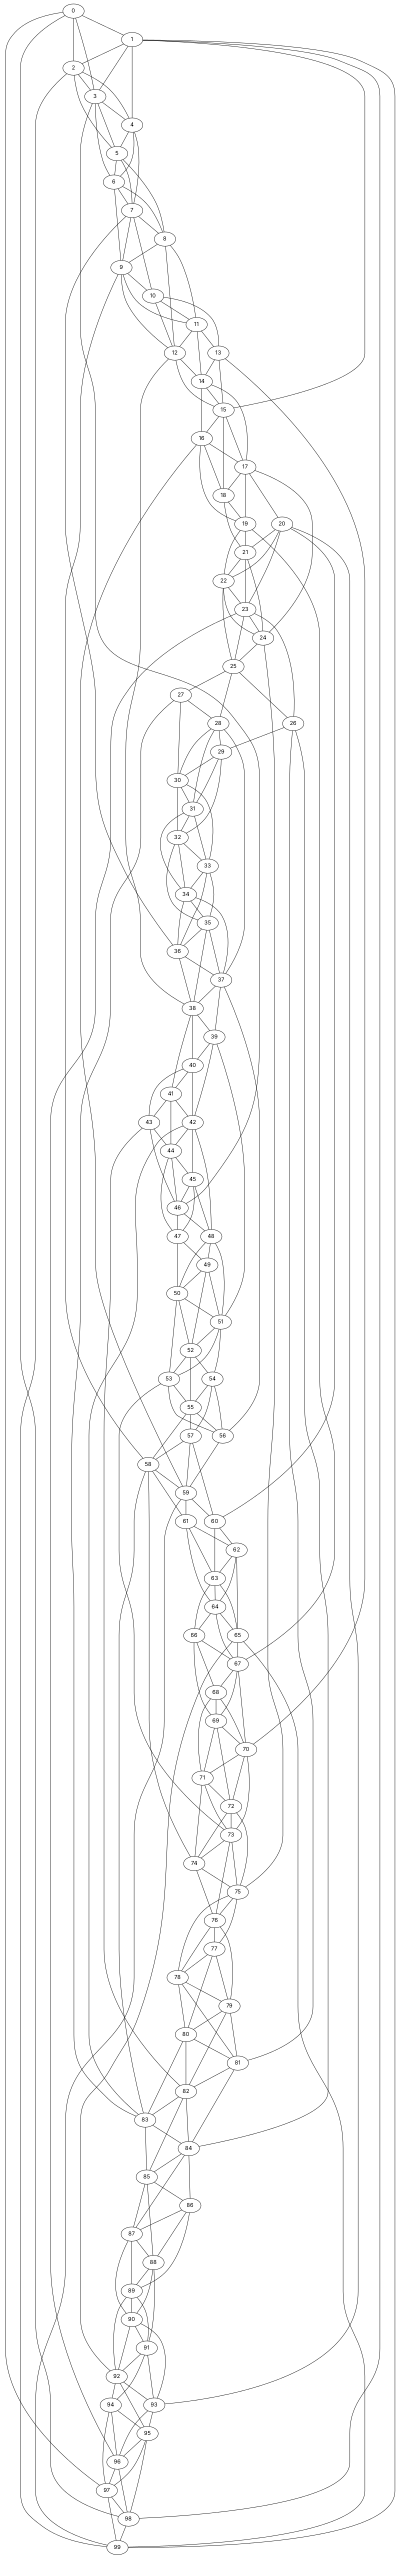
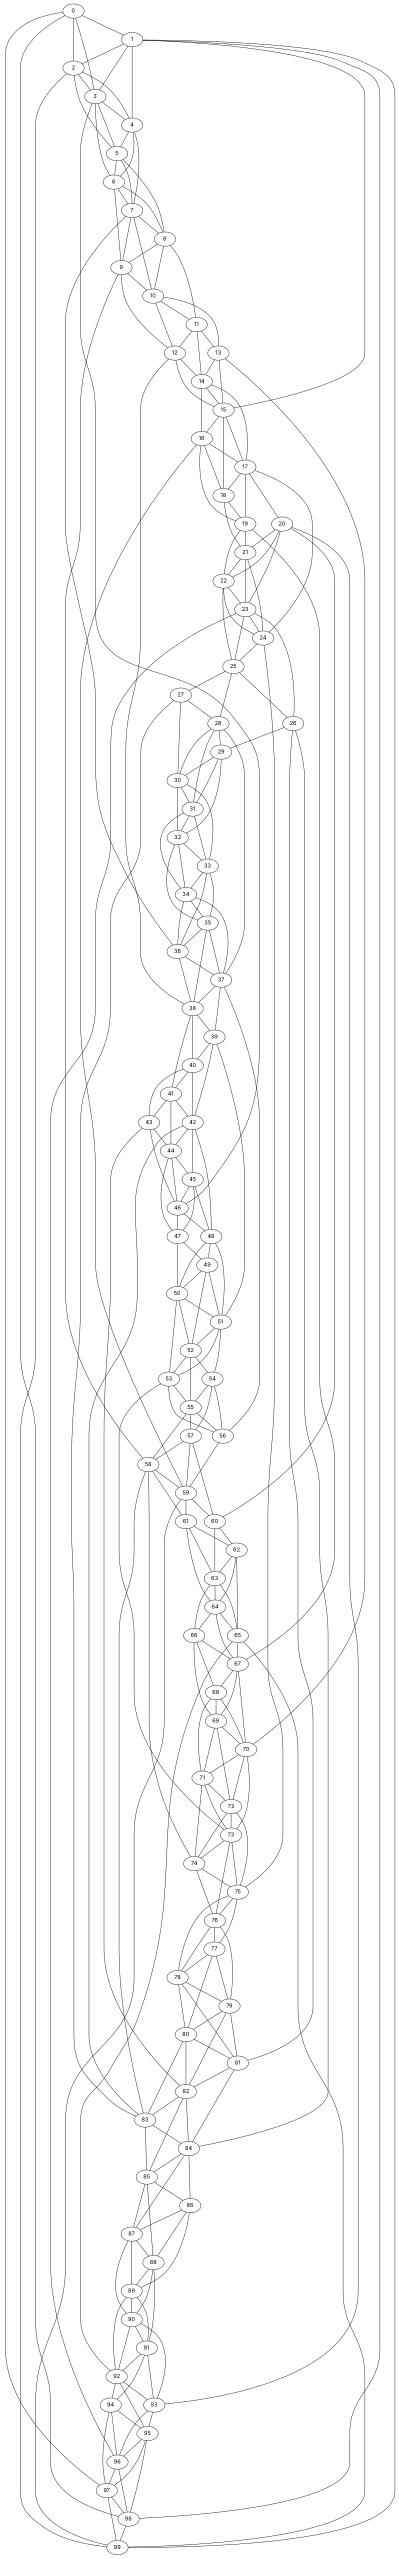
(170, 294) -> (159, 267)
(147, 309) -> none
